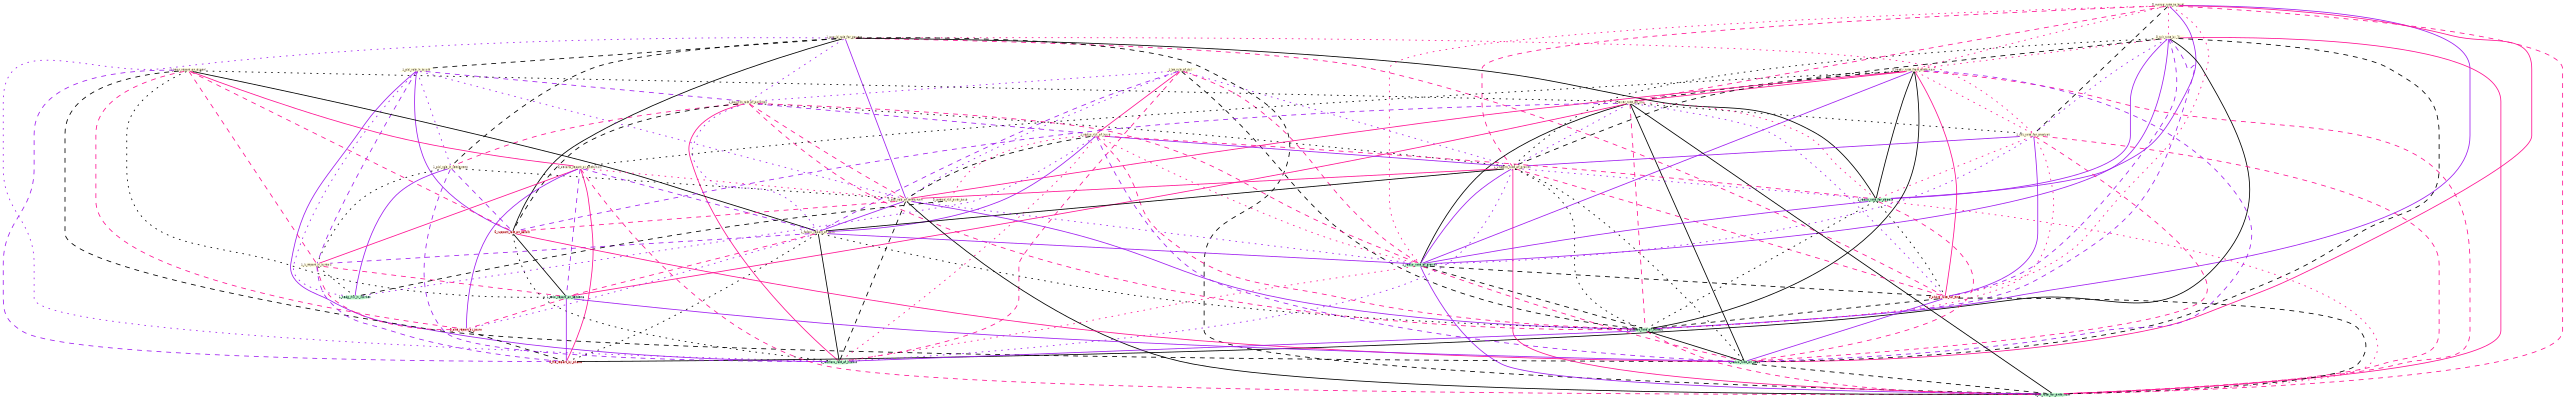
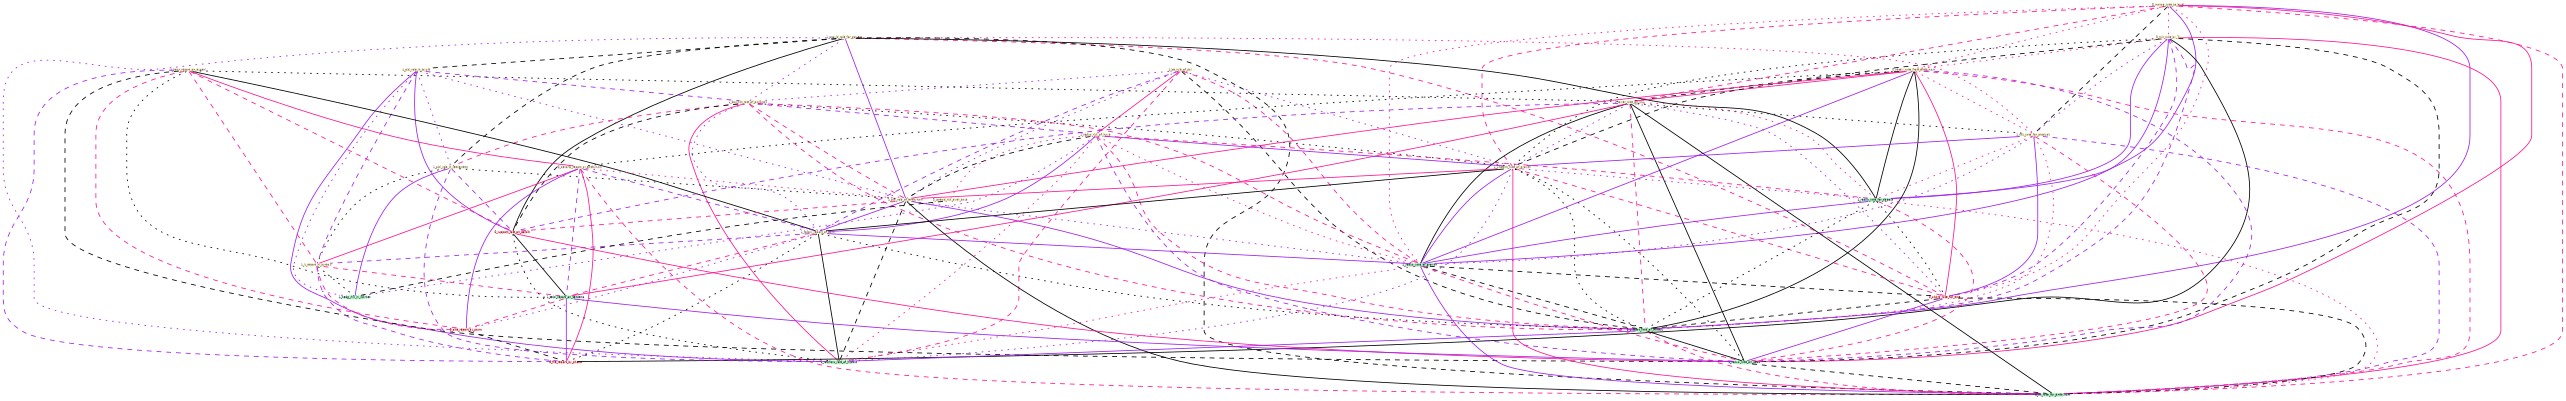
(2439, 278) -> (2439, 278)
